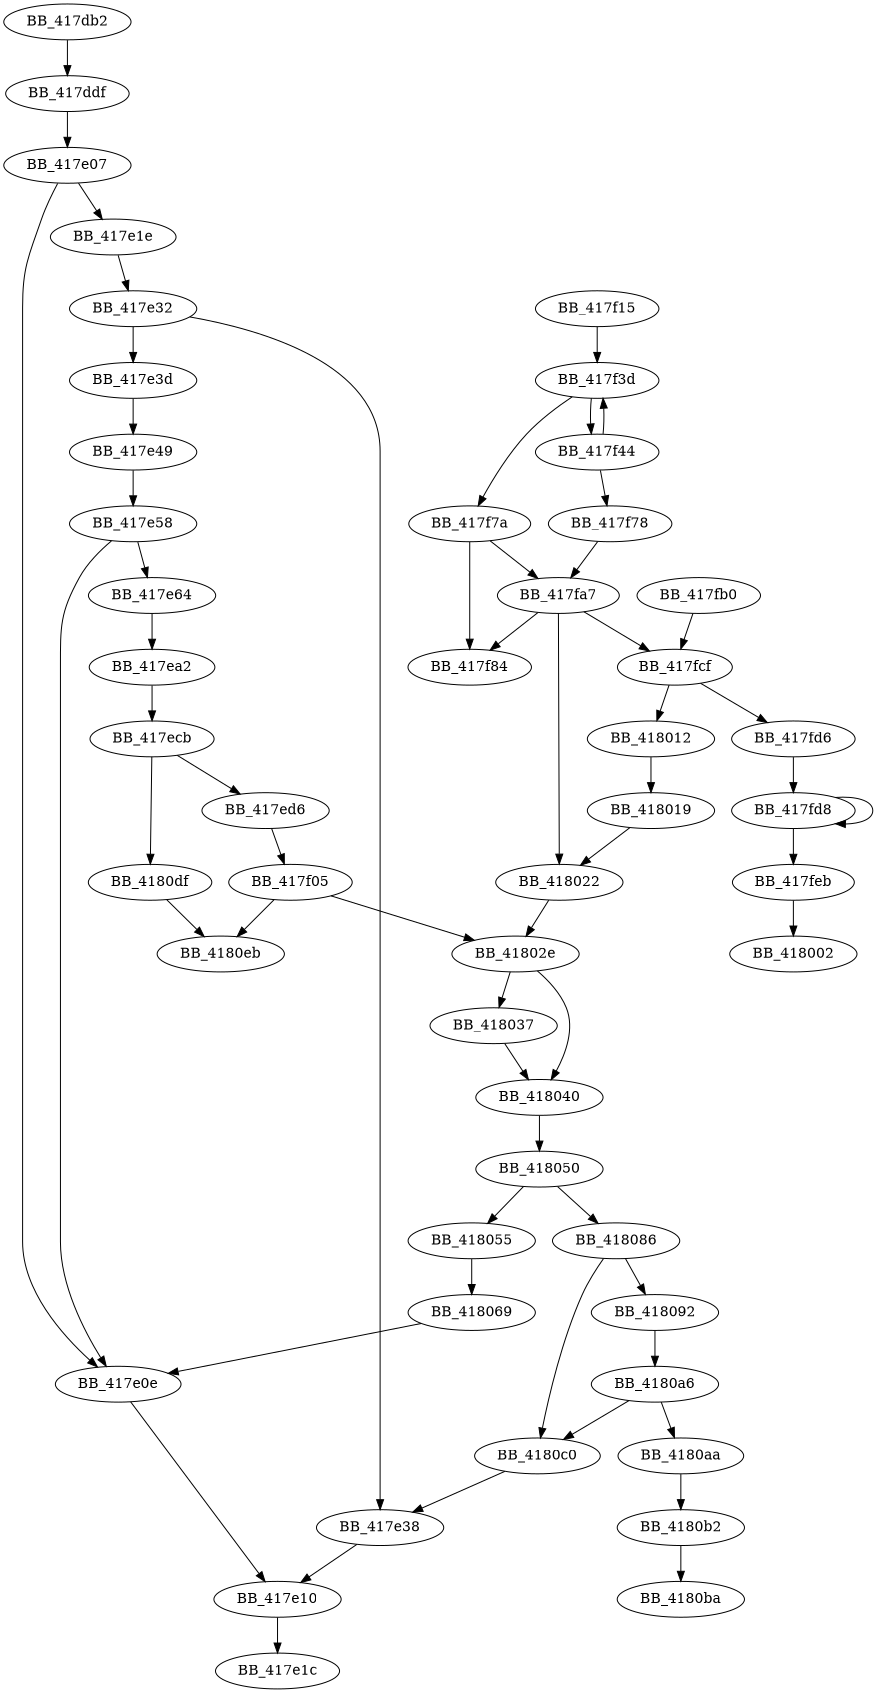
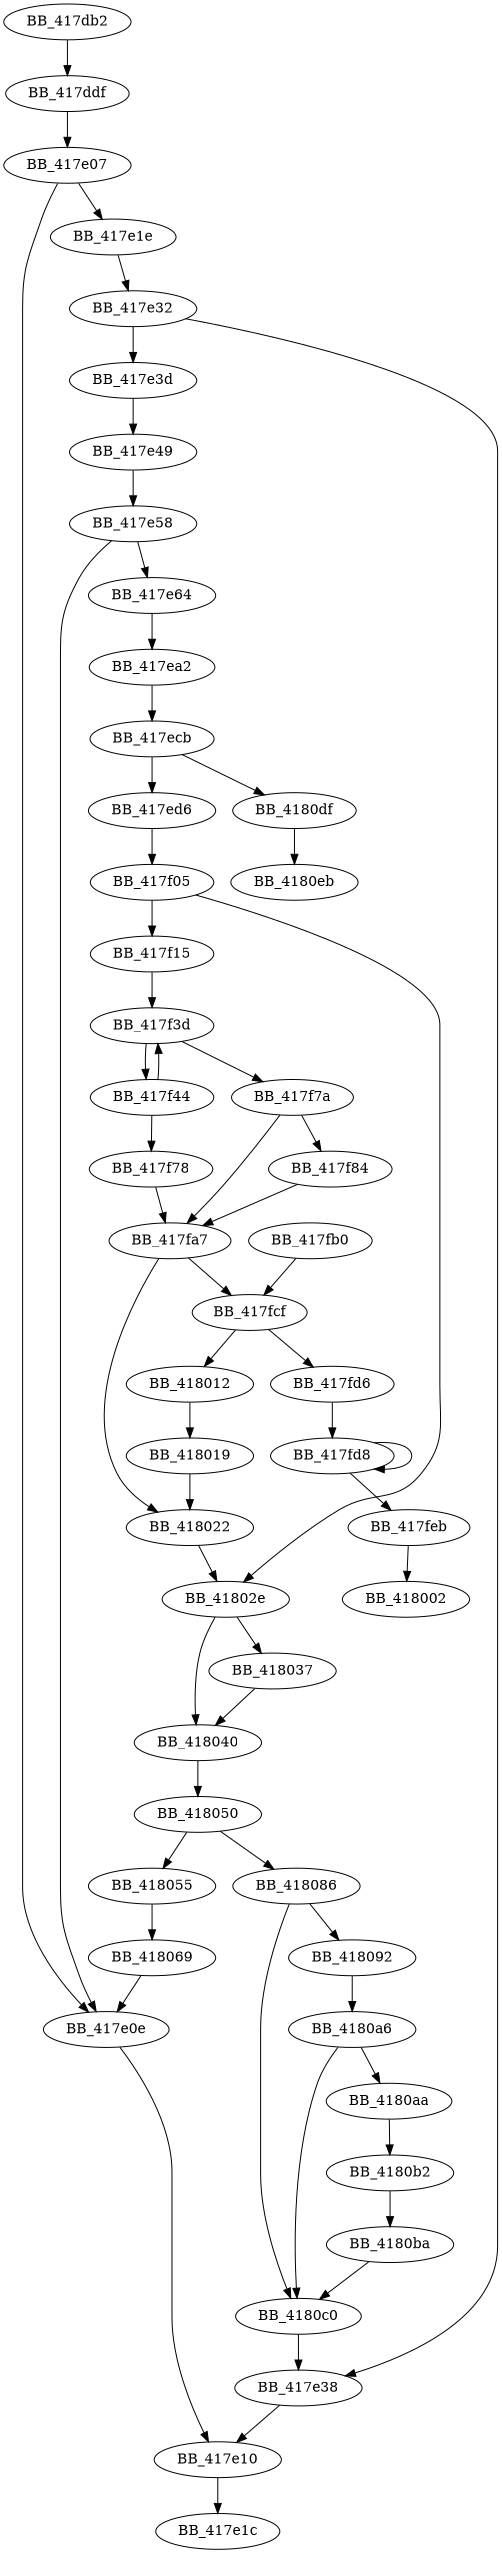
(518, 628) -> (255, 1203)
(259, 915) -> (152, 913)
none -> (348, 2277)
